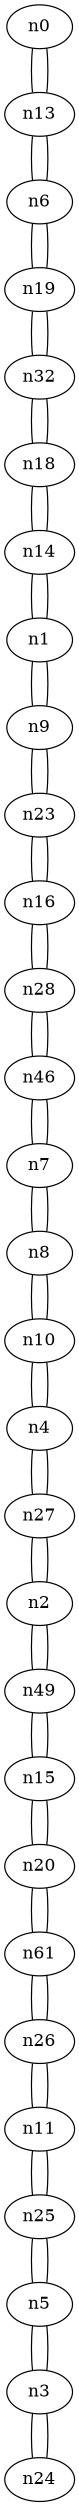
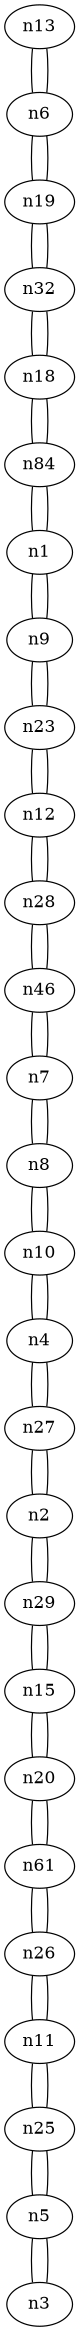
(40, 27) -> none
(40, 552) -> (40, 465)
(40, 903) -> (40, 815)
(40, 1691) -> (40, 1604)
(40, 2480) -> none
